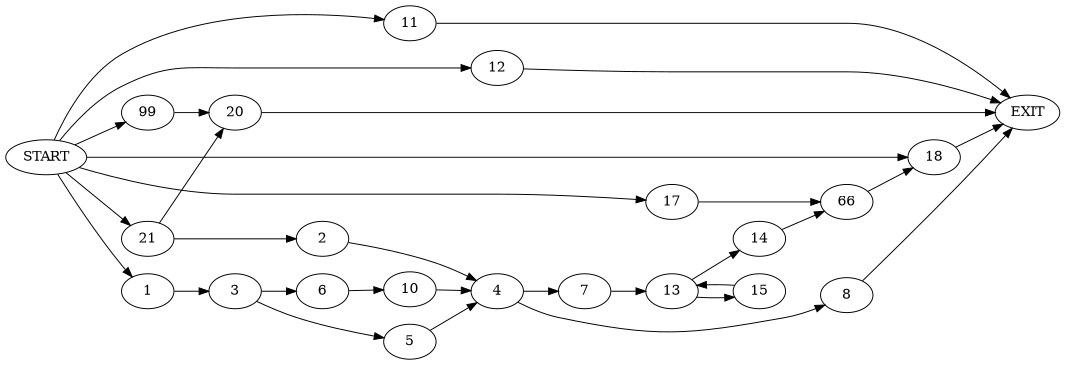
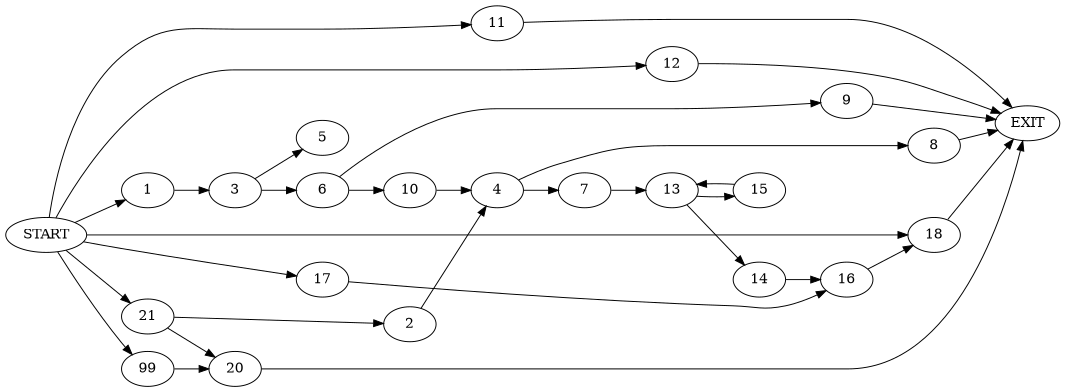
none -> (847, 101)
(847, 202) -> (847, 280)
(449, 319) -> none
